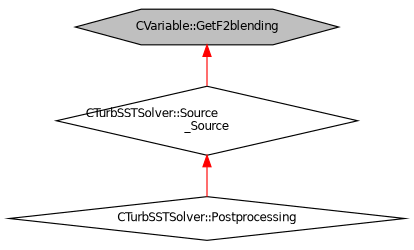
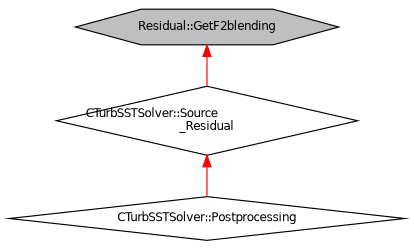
(207, 27) -> (207, 27)
(207, 121) -> (207, 121)
